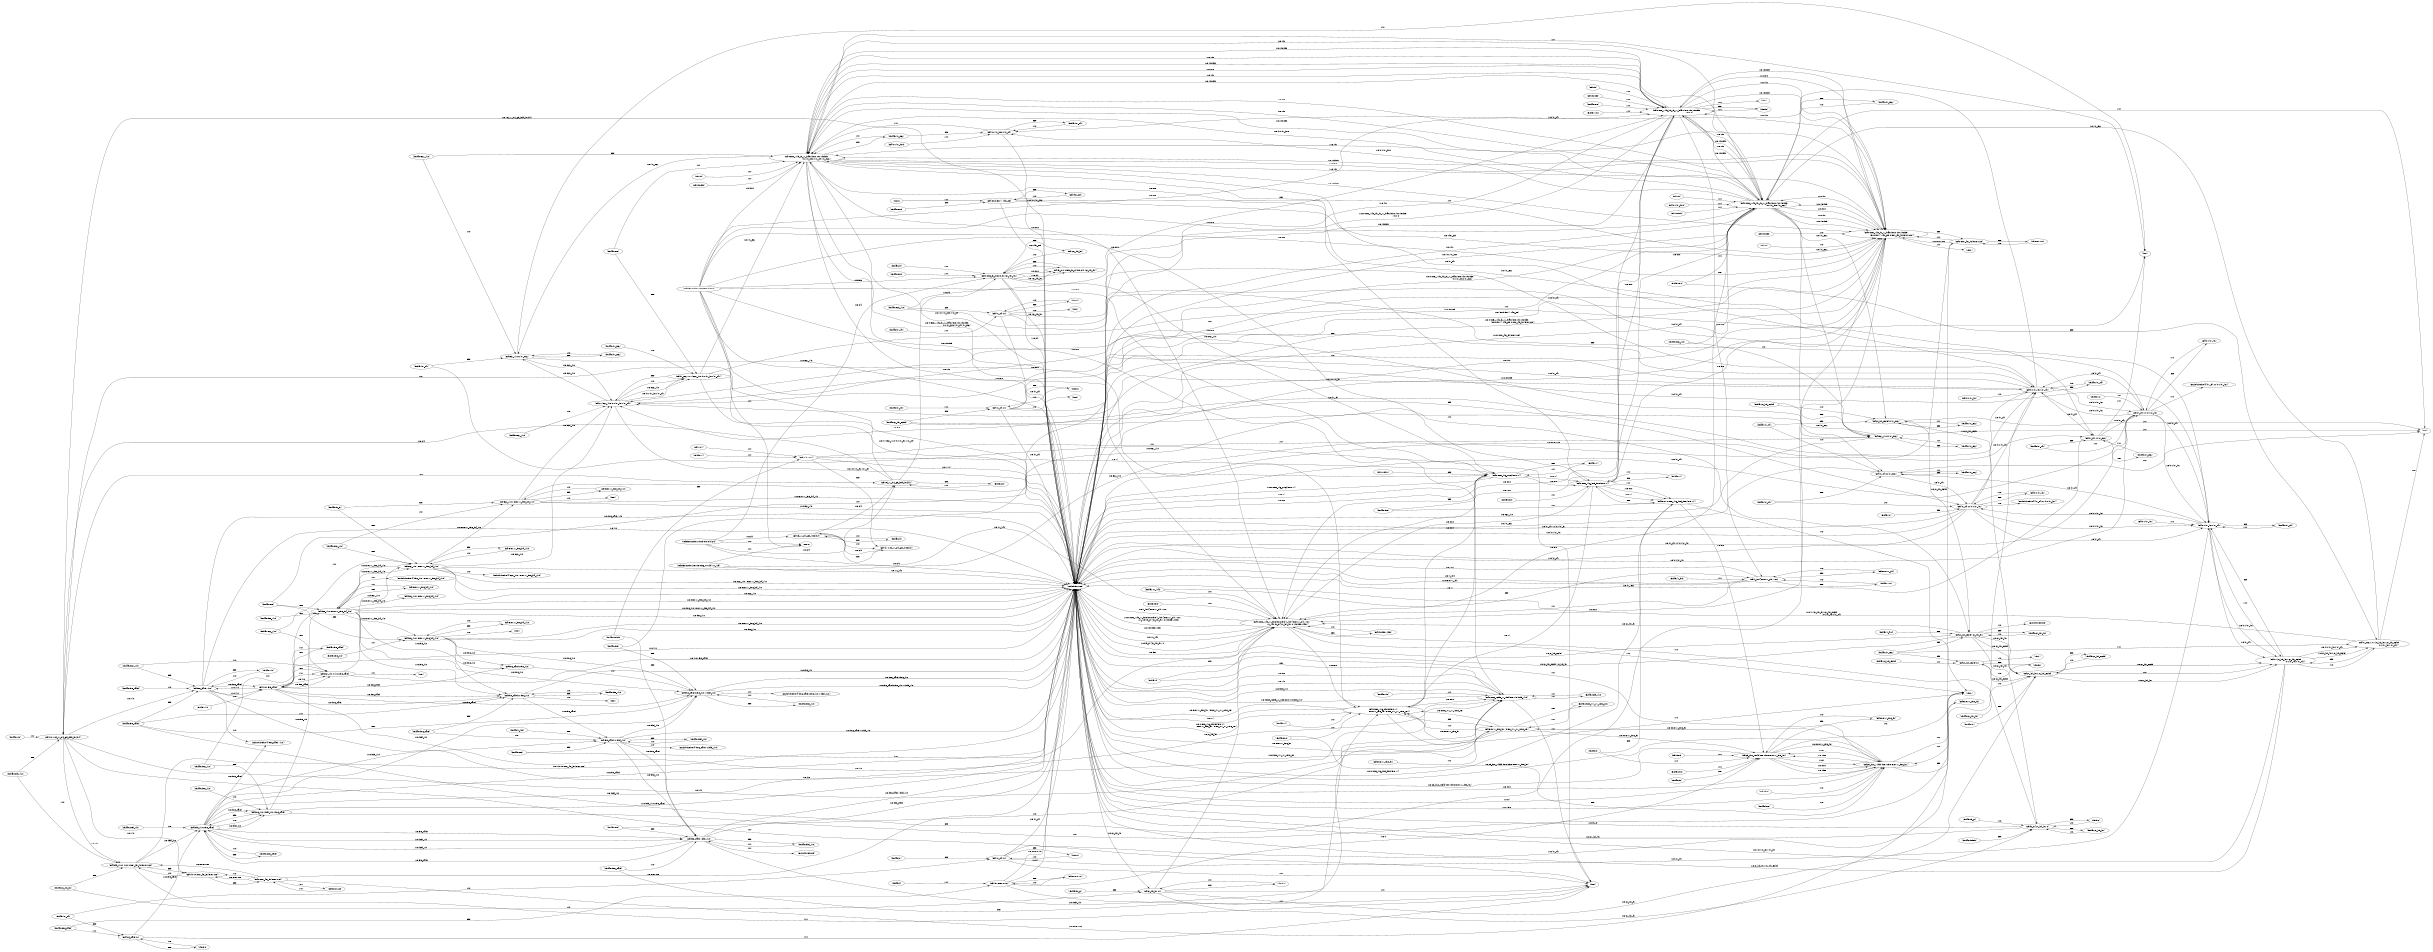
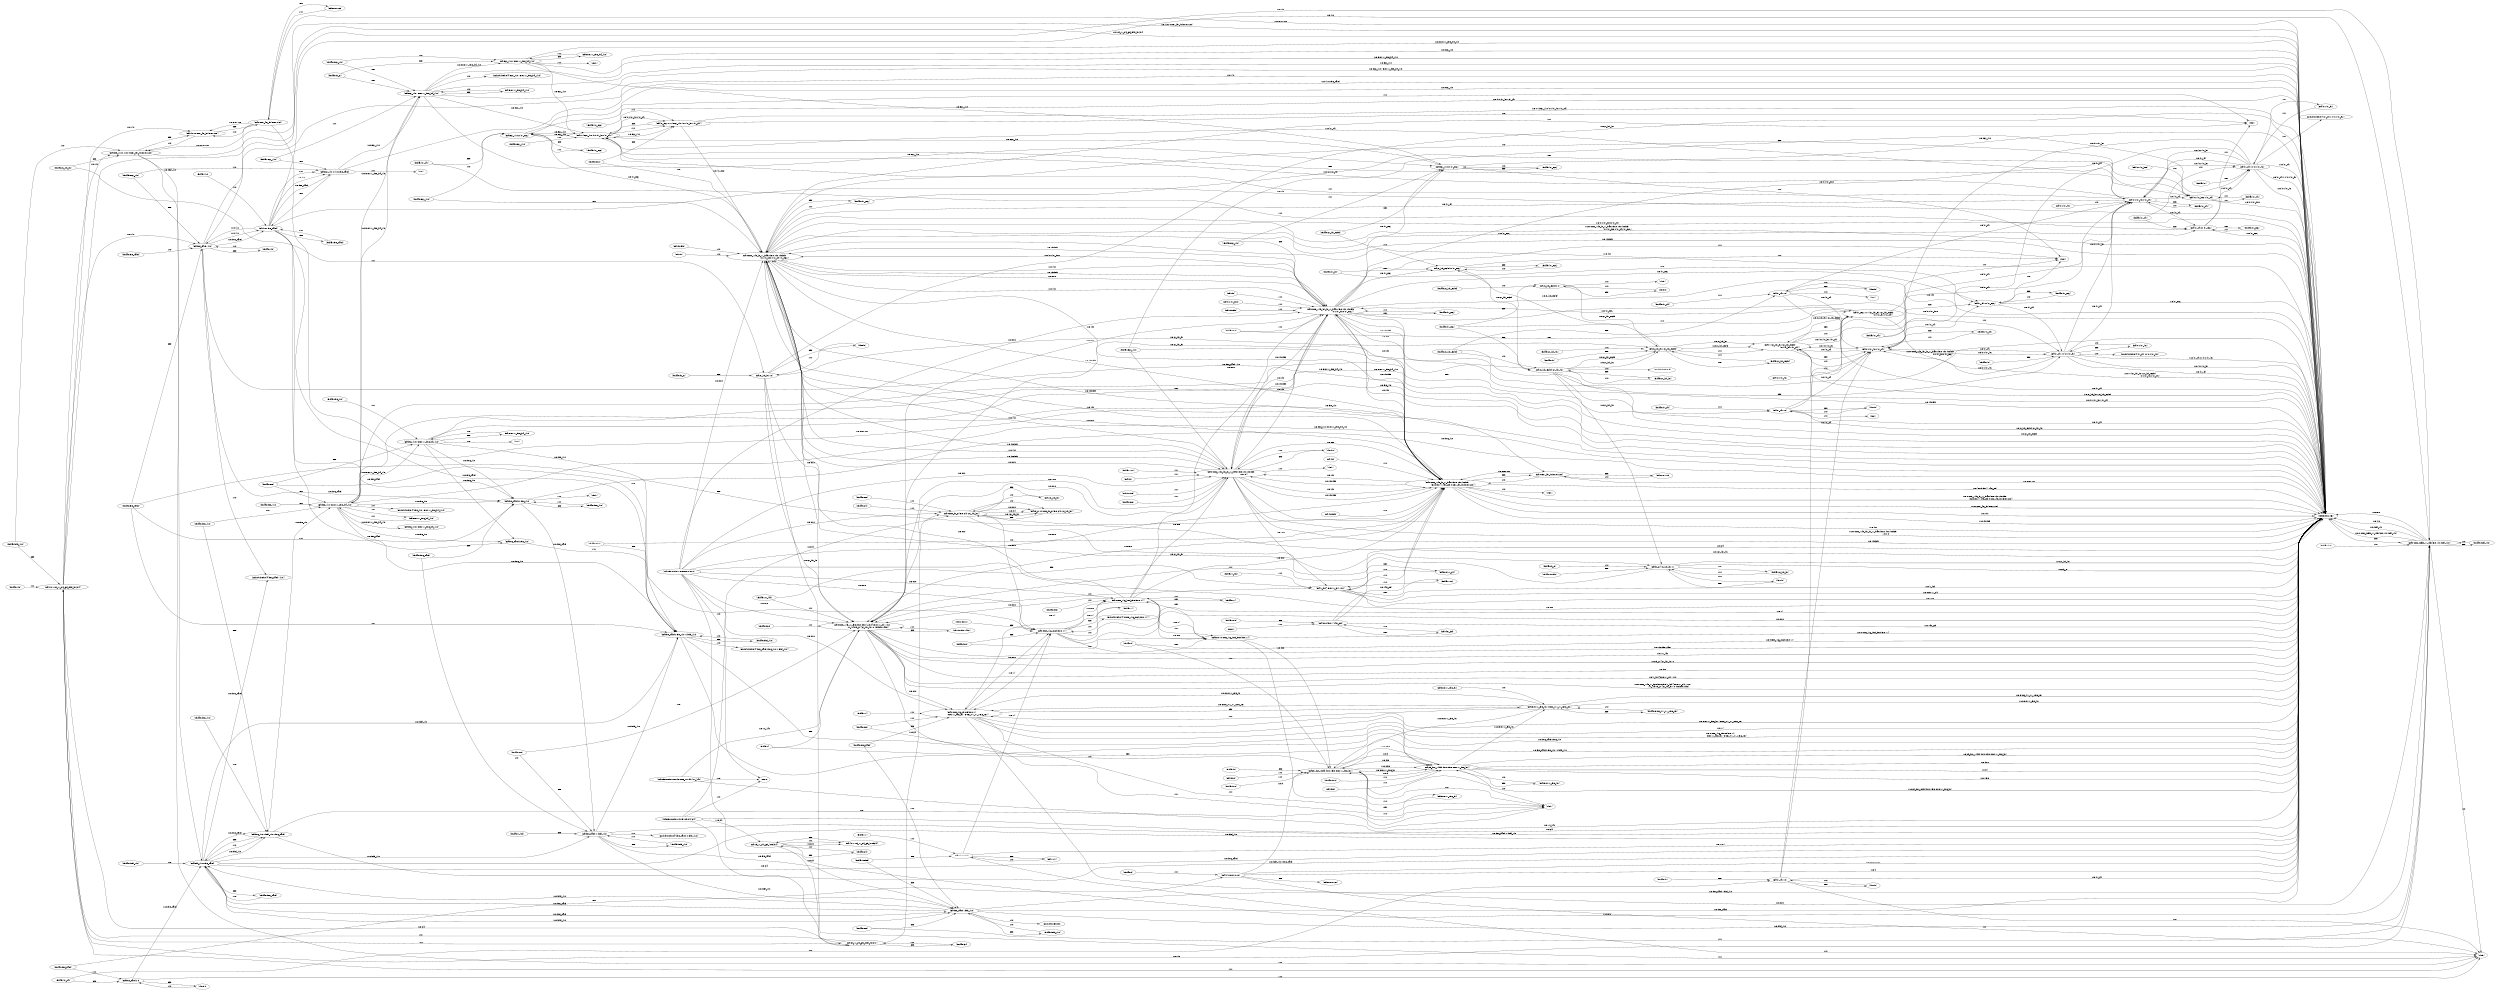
(896, 201) -> (1231, 629)
(863, 491) -> (1008, 858)
none -> (1128, 617)
(1886, 632) -> none
(1092, 761) -> (1649, 127)
(1040, 885) -> none
(131, 937) -> (131, 981)
